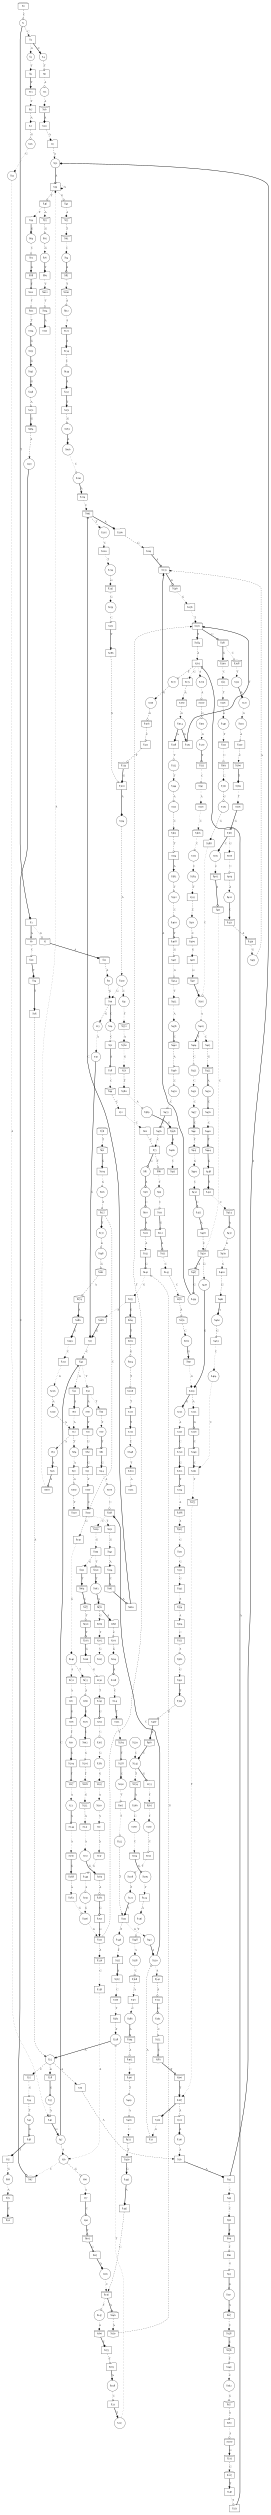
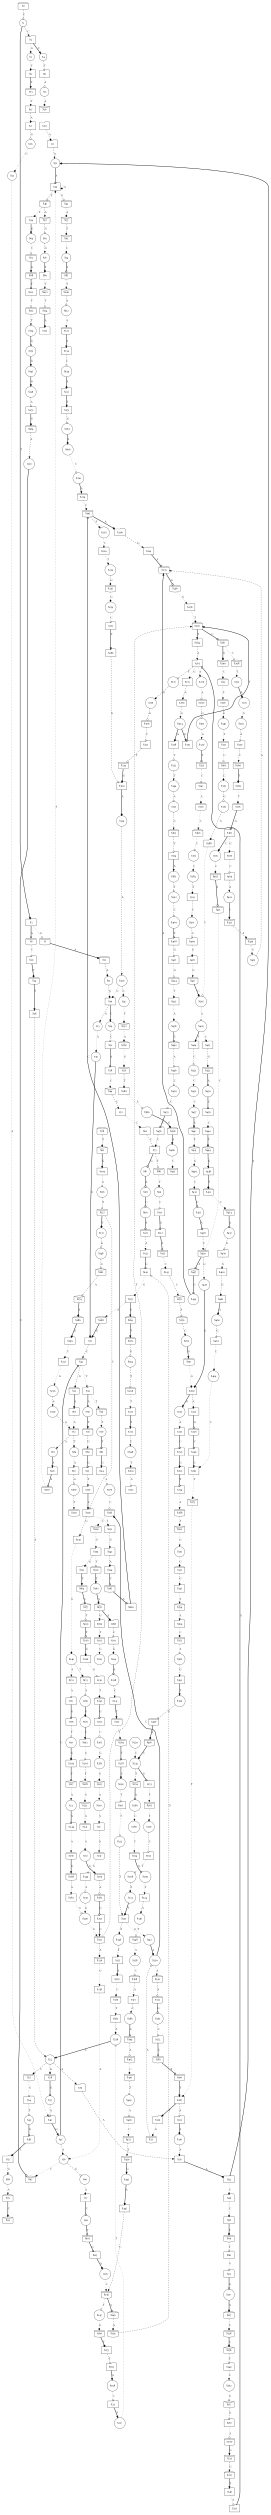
(44, 117) -> none
